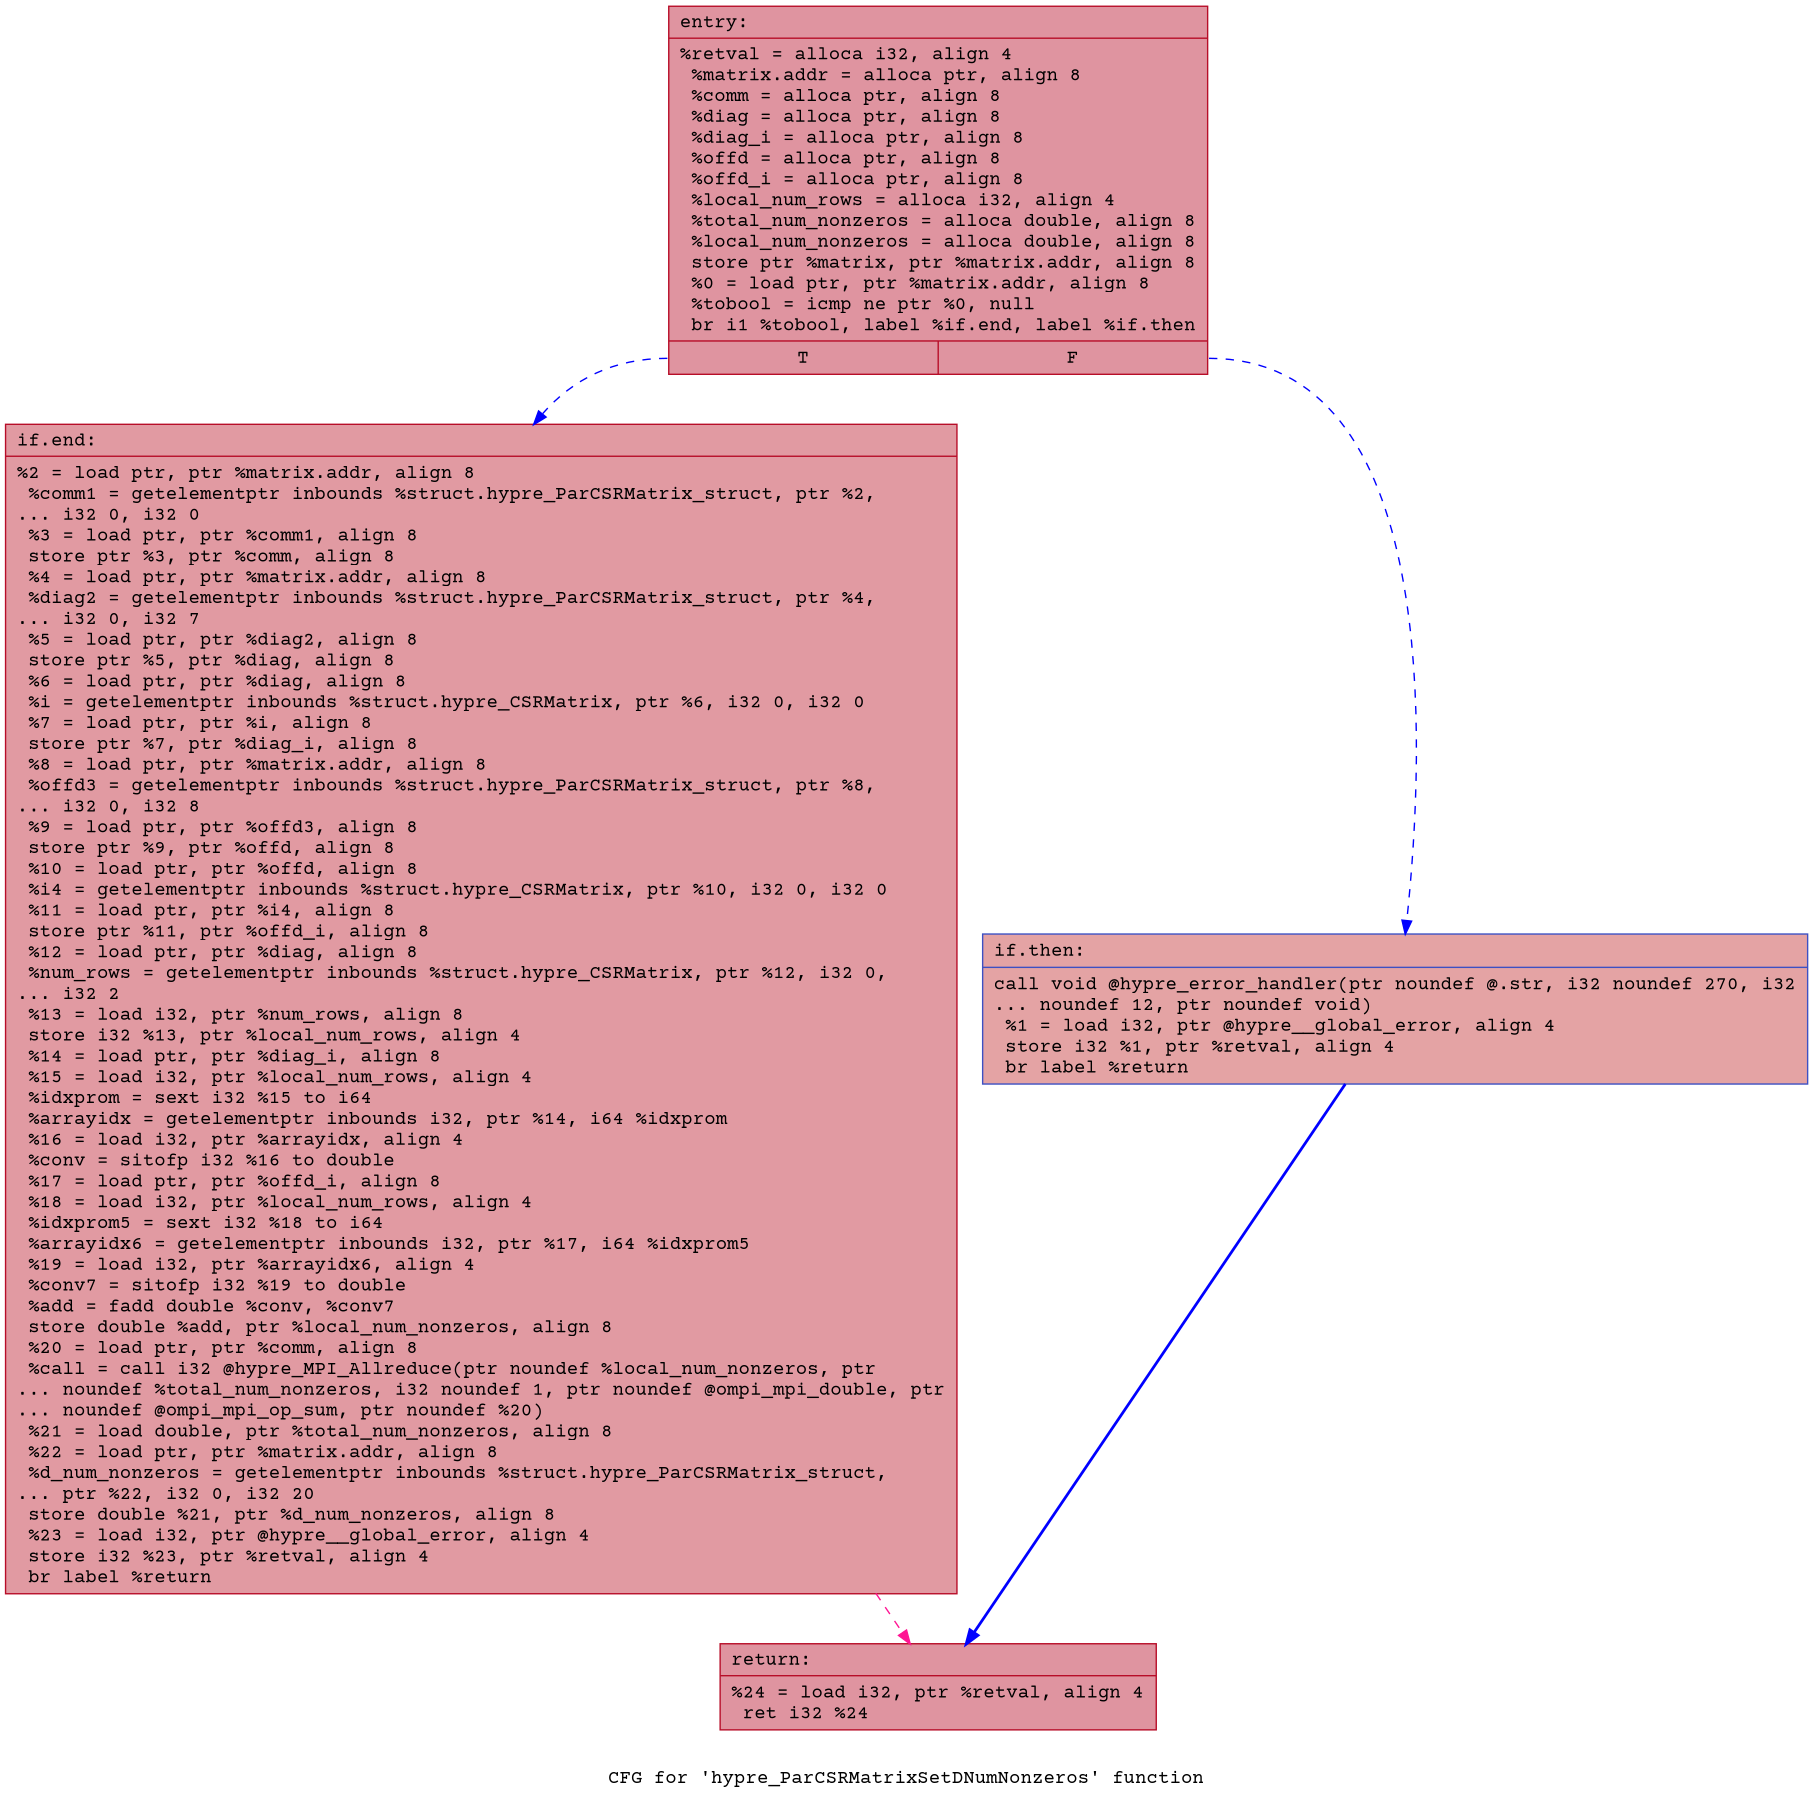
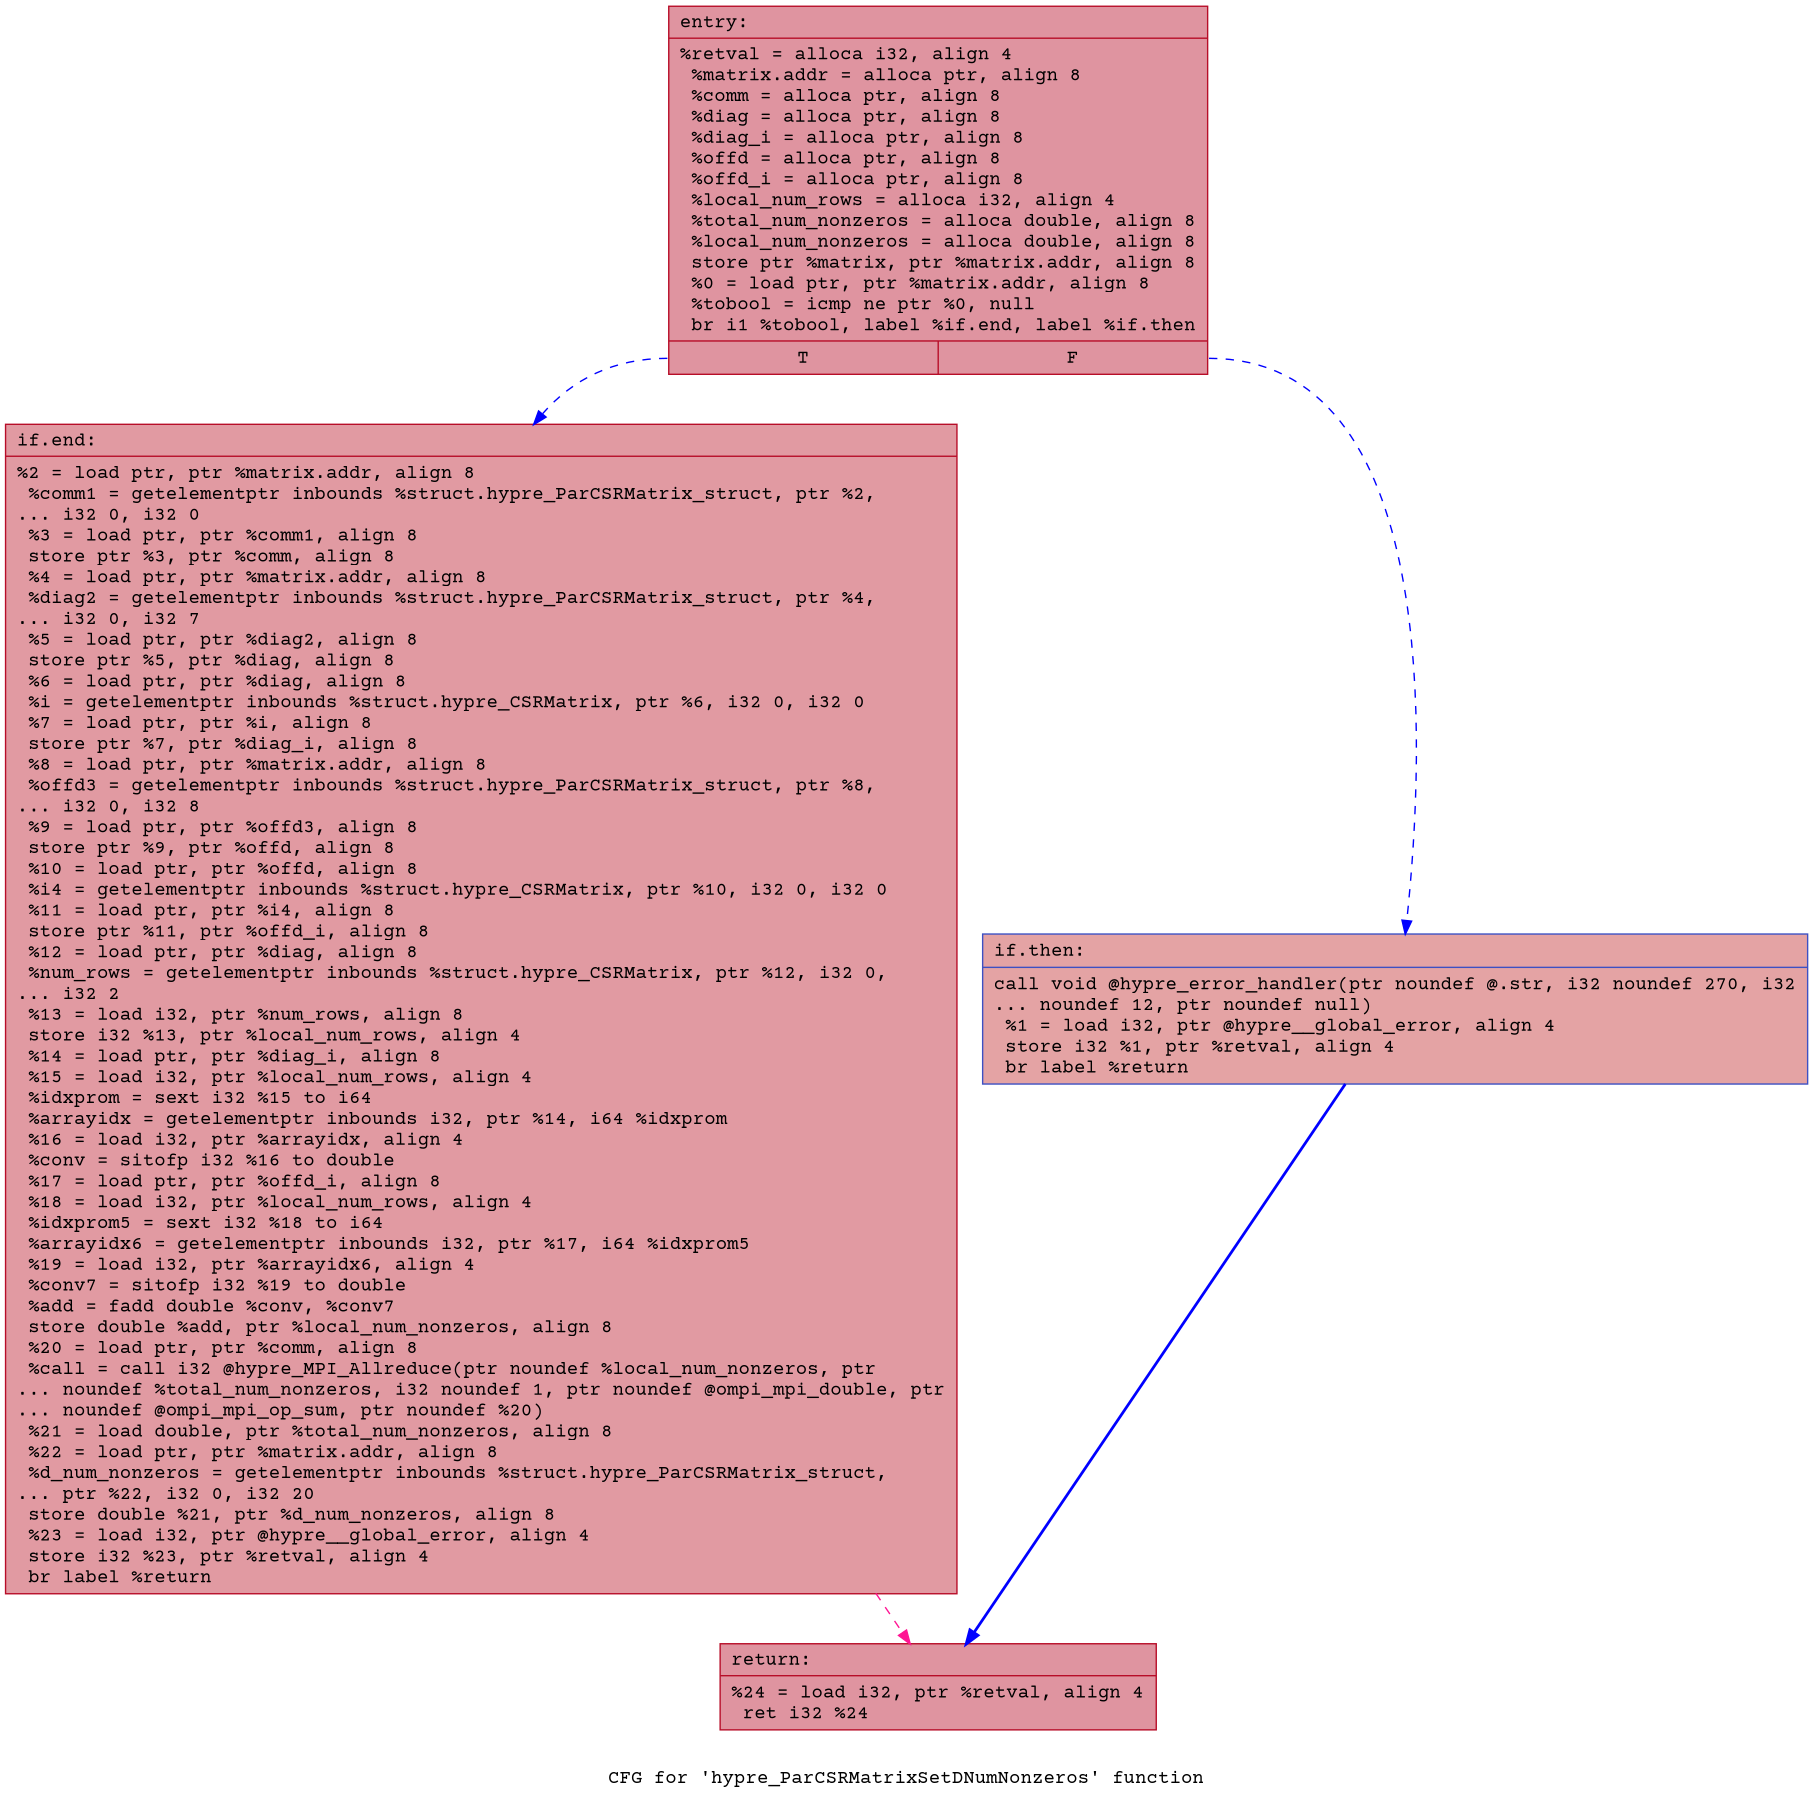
(1183, 1004) -> (1183, 1004)
